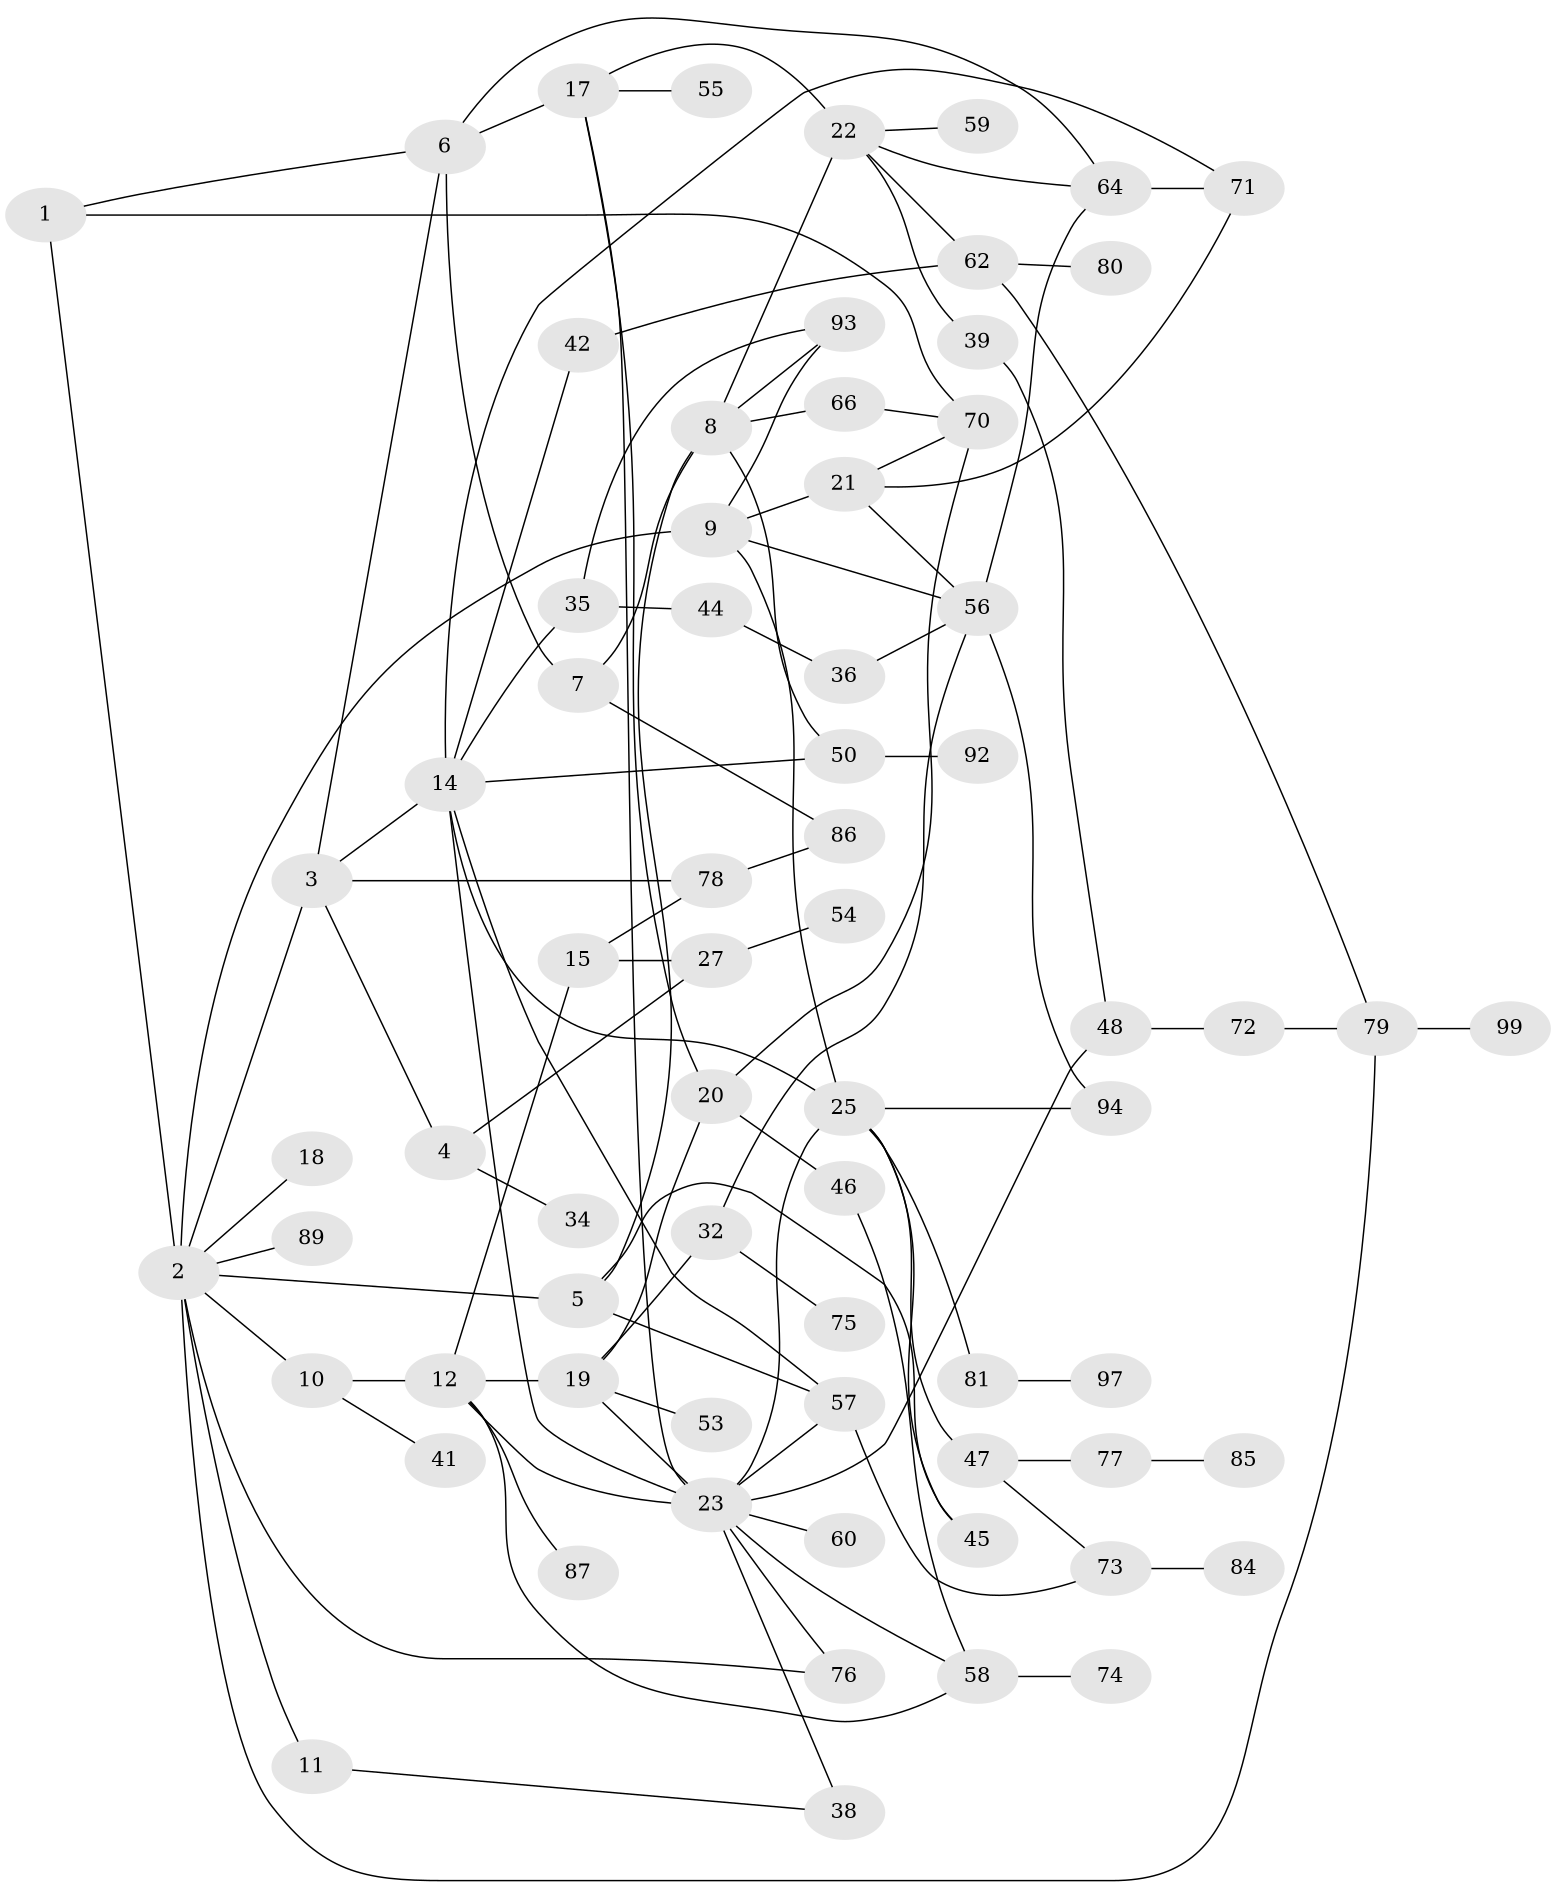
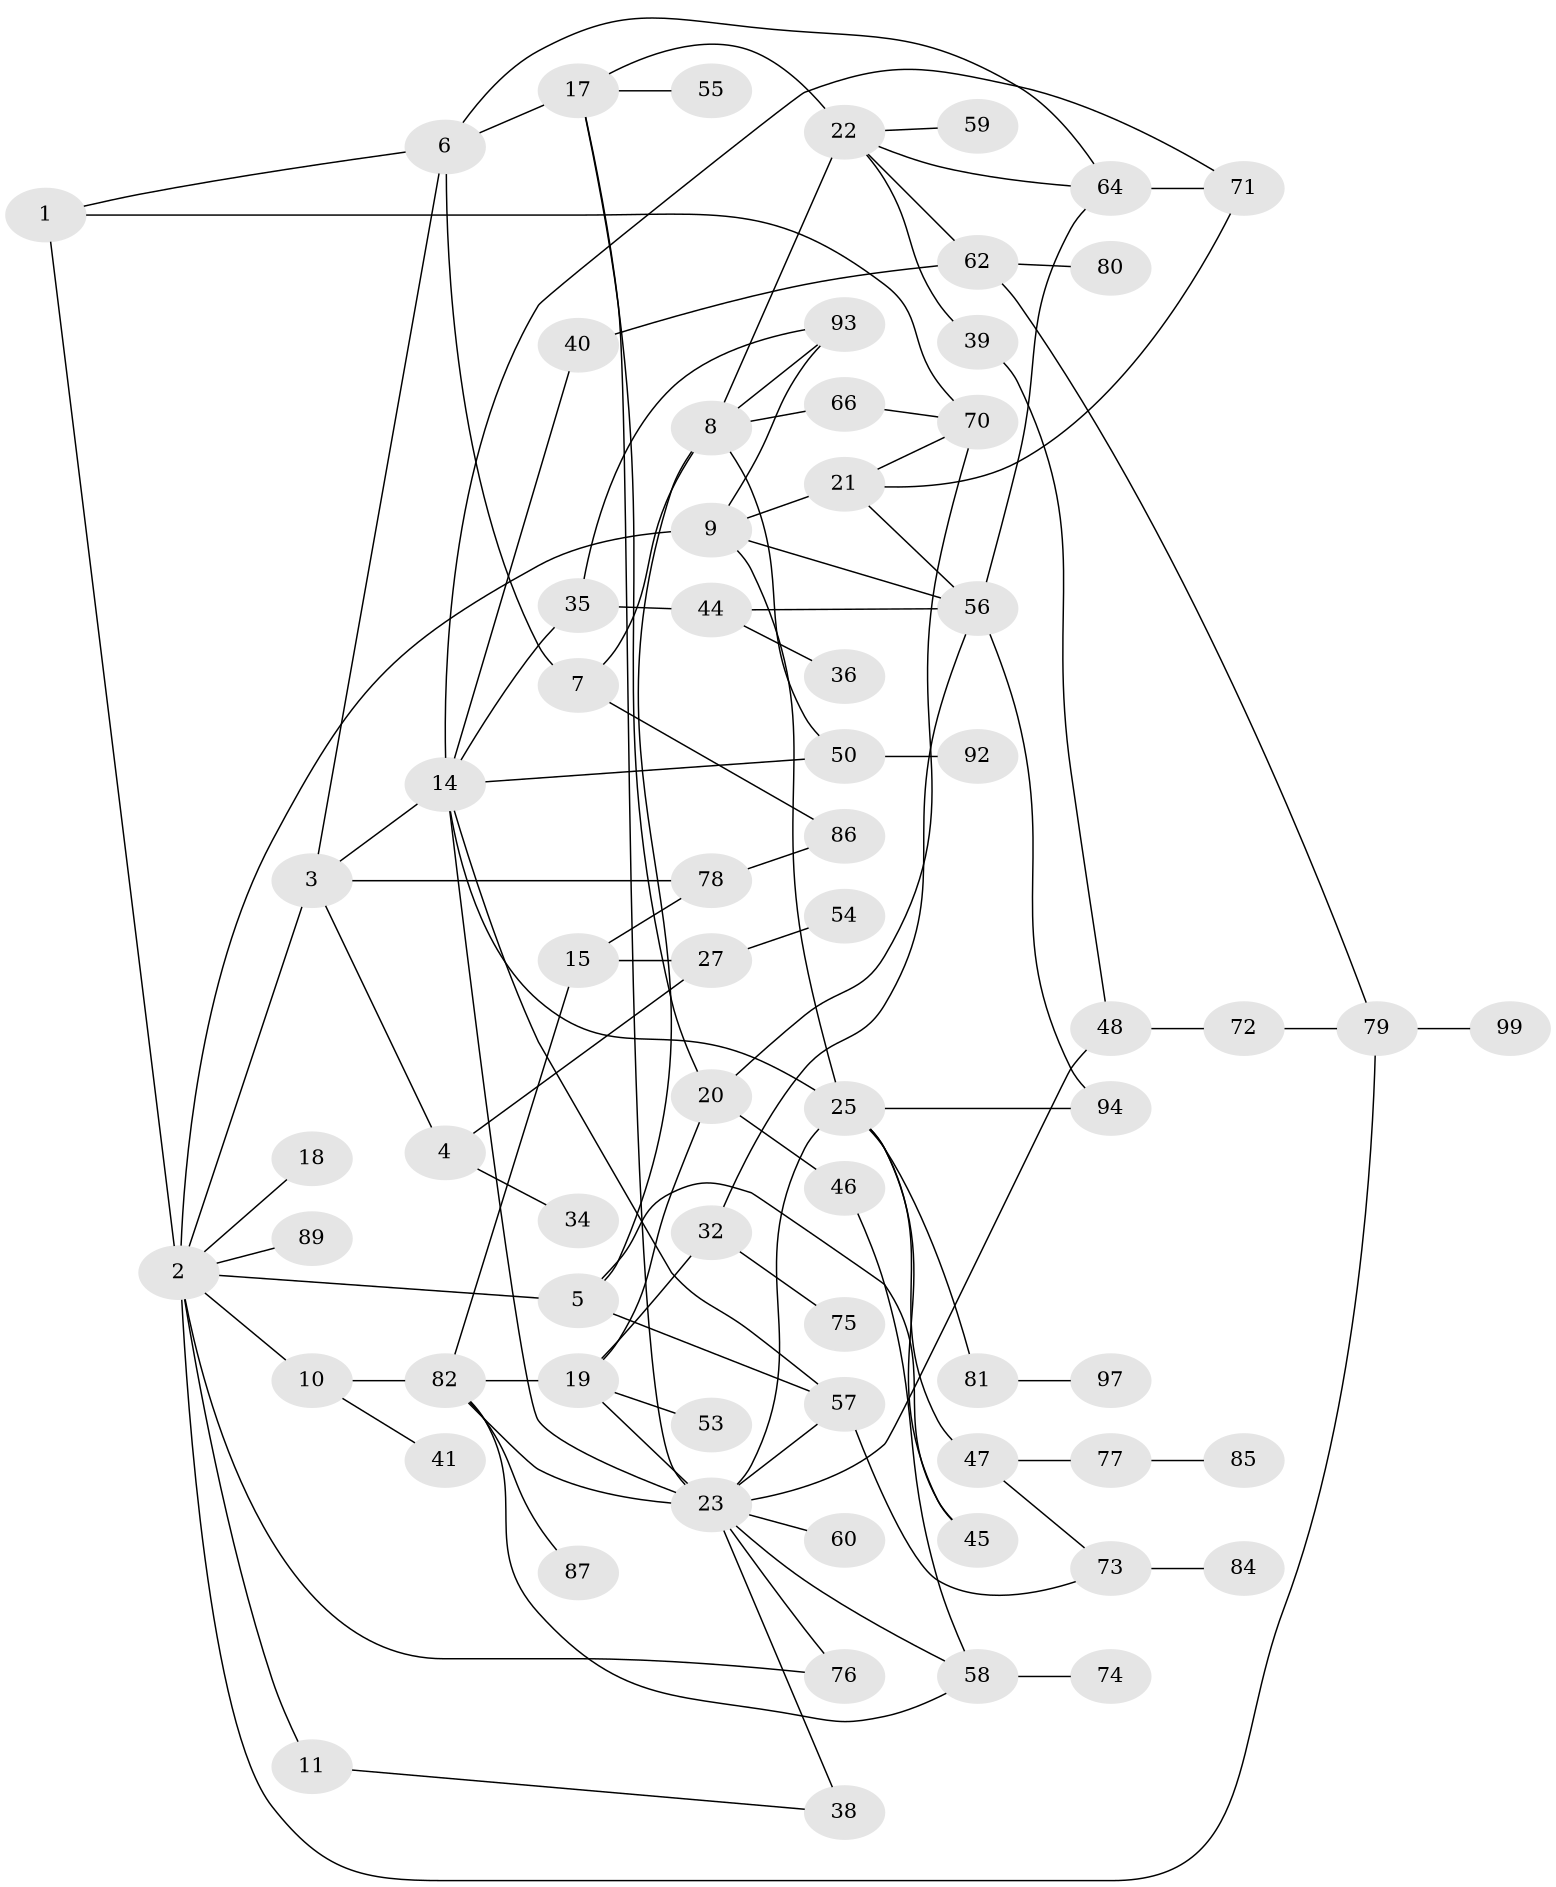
(578, 345) -> (578, 345)
(911, 642) -> (845, 609)
(445, 1381) -> (445, 1381)
